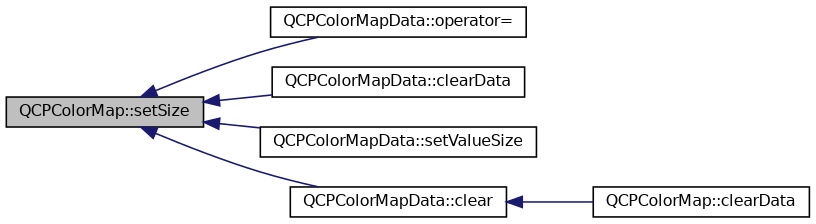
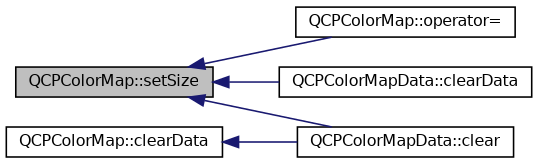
(398, 22) -> (405, 22)
(398, 142) -> none
(558, 202) -> (268, 142)
